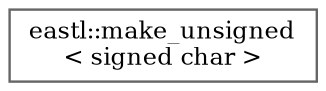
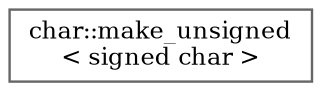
(163, 46) -> (161, 46)
